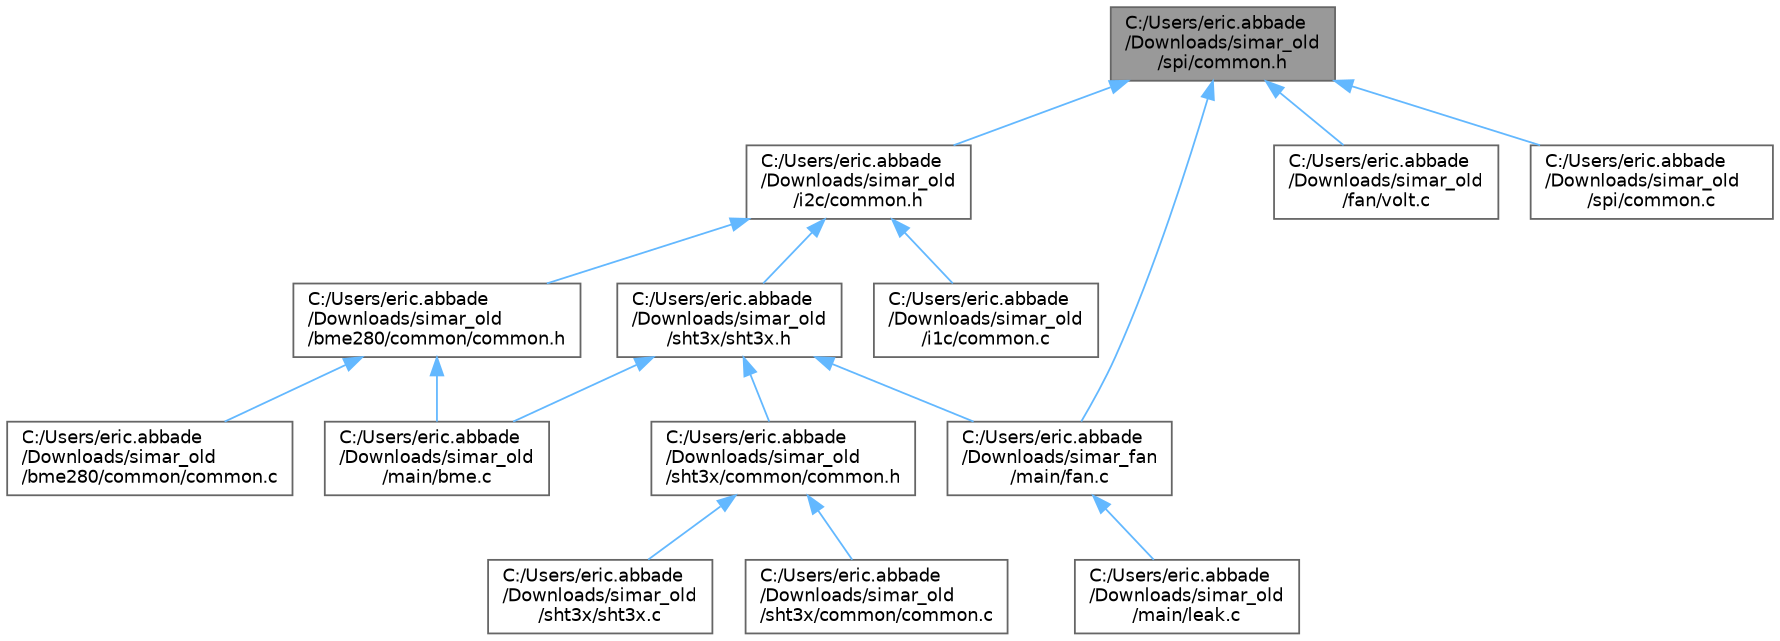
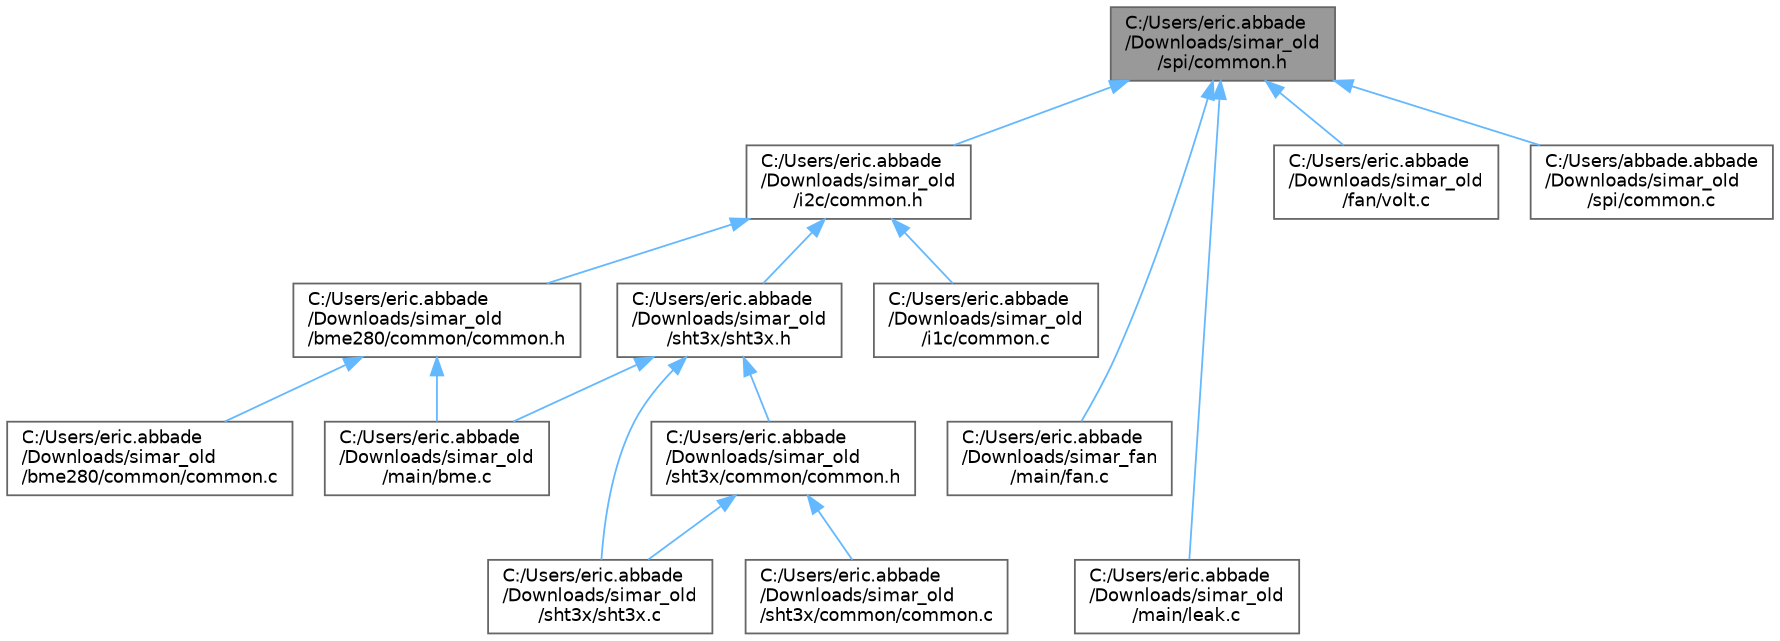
(1652, 182) -> (1652, 182)
(903, 393) -> (620, 458)
(1130, 534) -> (1204, 329)
